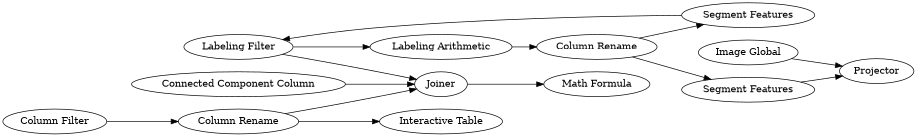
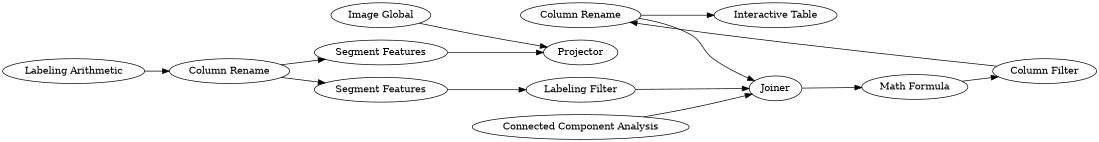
(328, 47) -> none
none -> (977, 79)
(238, 84) -> (581, 127)
